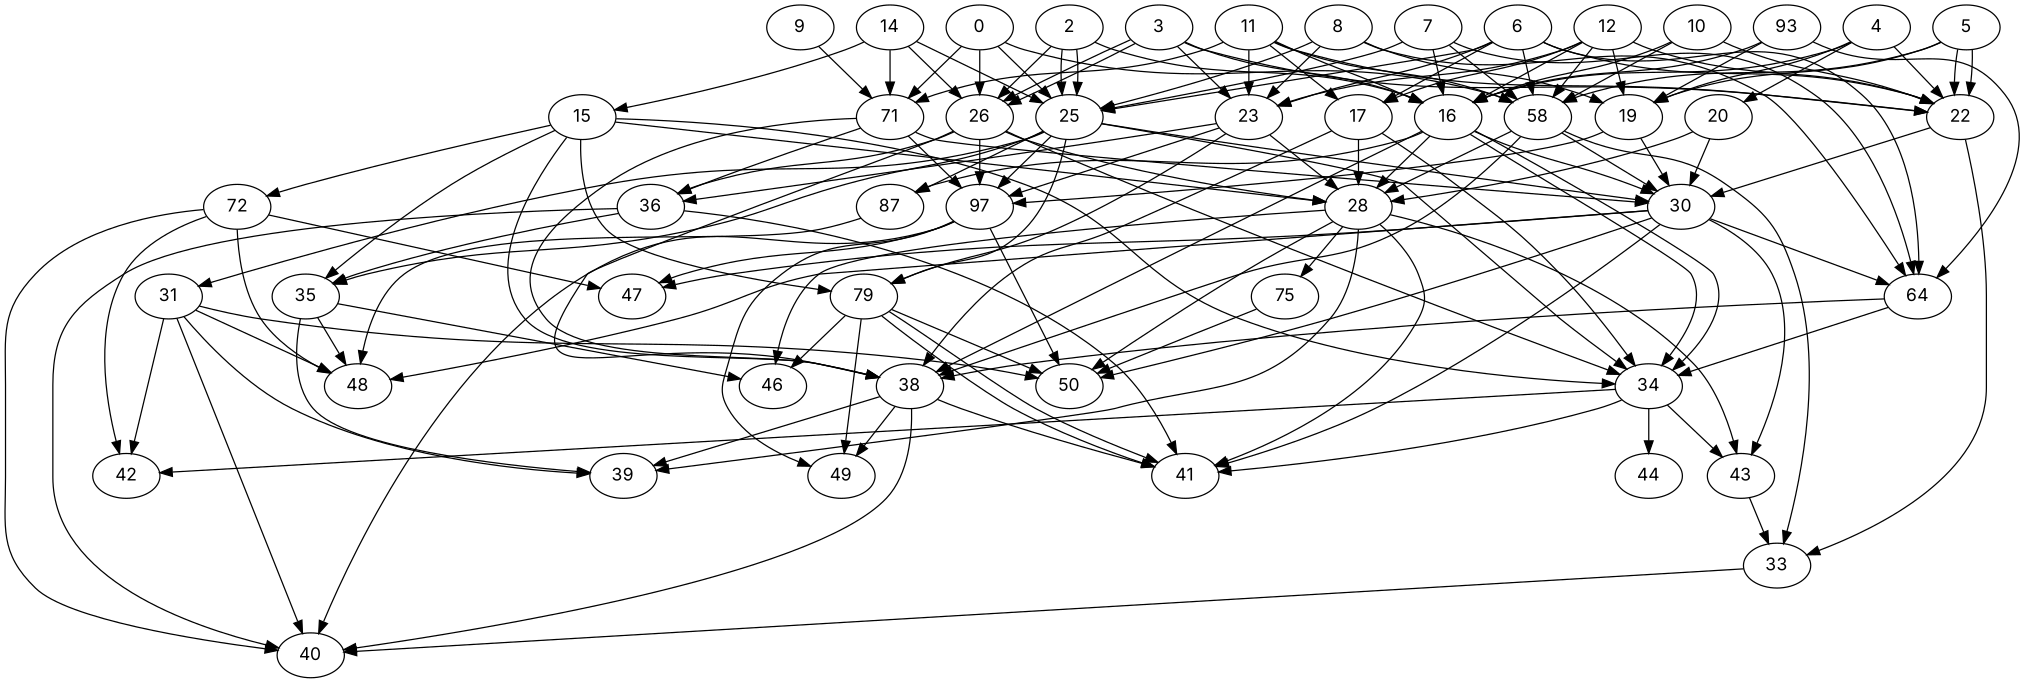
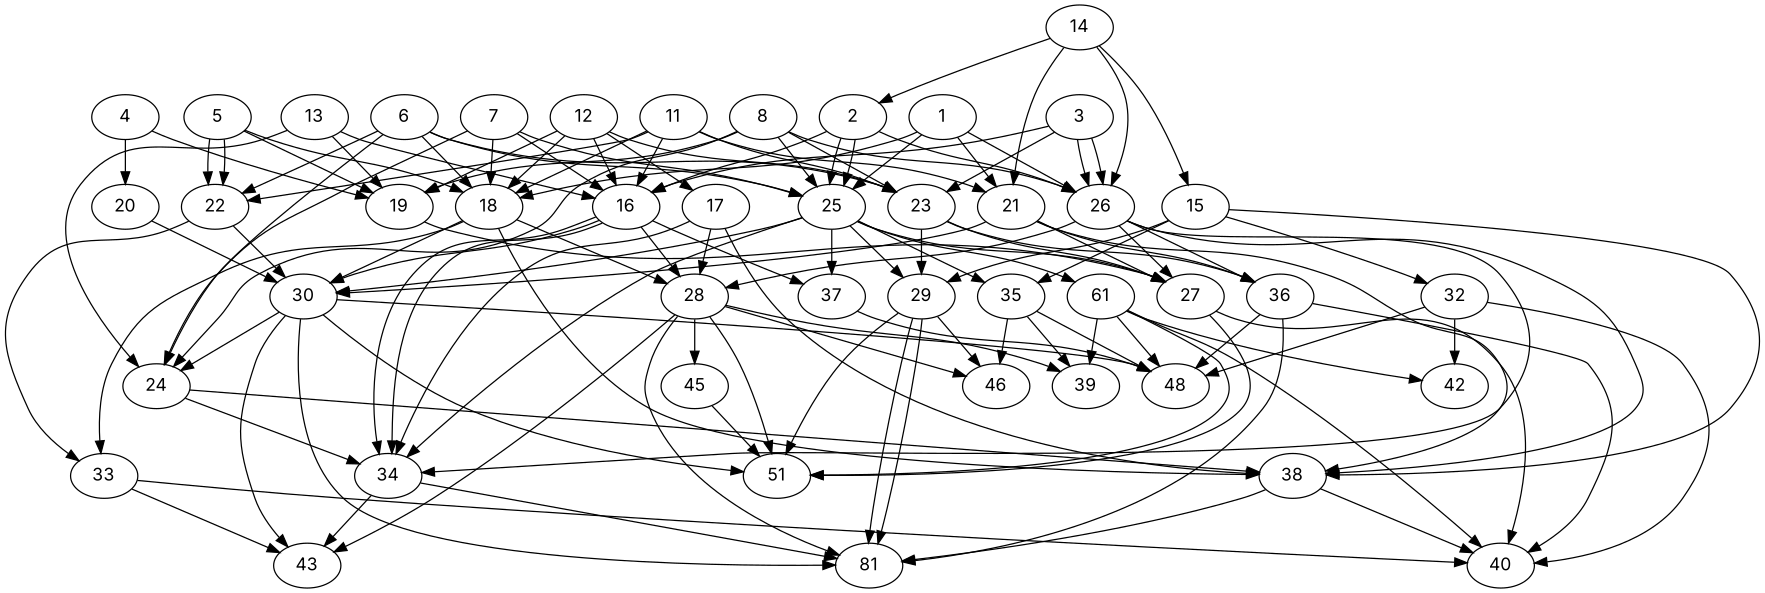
(800, 27) -> none
(980, 27) -> (943, 117)
(1697, 27) -> none
(1787, 27) -> (315, 117)
(1290, 62) -> none
(971, 68) -> (970, 67)
(1914, 68) -> none
(1444, 69) -> none
(1669, 72) -> none
(1777, 73) -> none
(1548, 87) -> none
(890, 117) -> (1011, 207)
(1538, 117) -> (489, 207)
(842, 148) -> none
(1299, 158) -> none
none -> (926, 161)
(1594, 163) -> none
(1656, 164) -> none
(237, 207) -> (1455, 297)
(890, 207) -> (832, 297)
(980, 207) -> (1191, 297)
(1094, 221) -> none
(501, 236) -> (1237, 334)
(1161, 260) -> none
(169, 297) -> (1101, 297)
(632, 297) -> none
(864, 297) -> (921, 297)
(1285, 297) -> (695, 386)
(1918, 297) -> (157, 386)
(1069, 386) -> (777, 476)
(773, 429) -> none
(894, 431) -> none
(841, 476) -> none
(1185, 476) -> (869, 566)
(1649, 476) -> none
(1757, 515) -> (200, 518)
